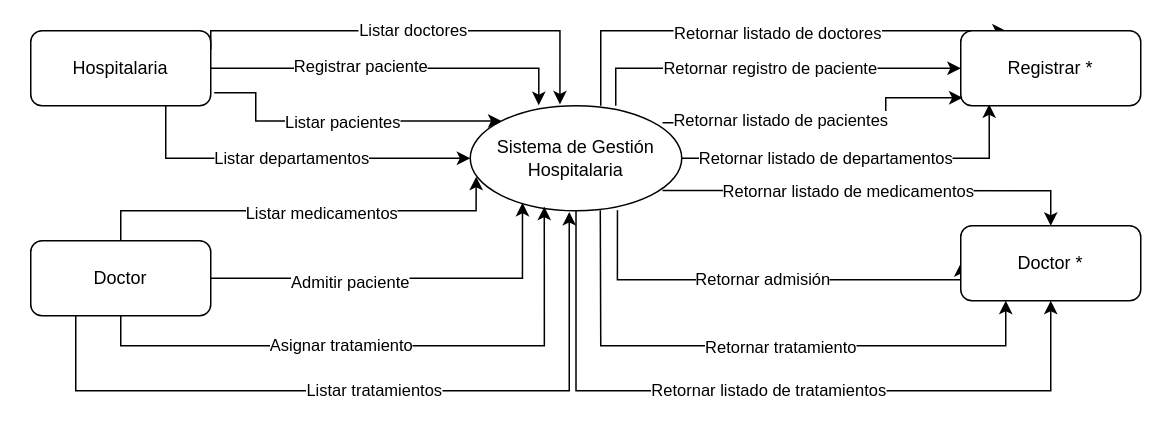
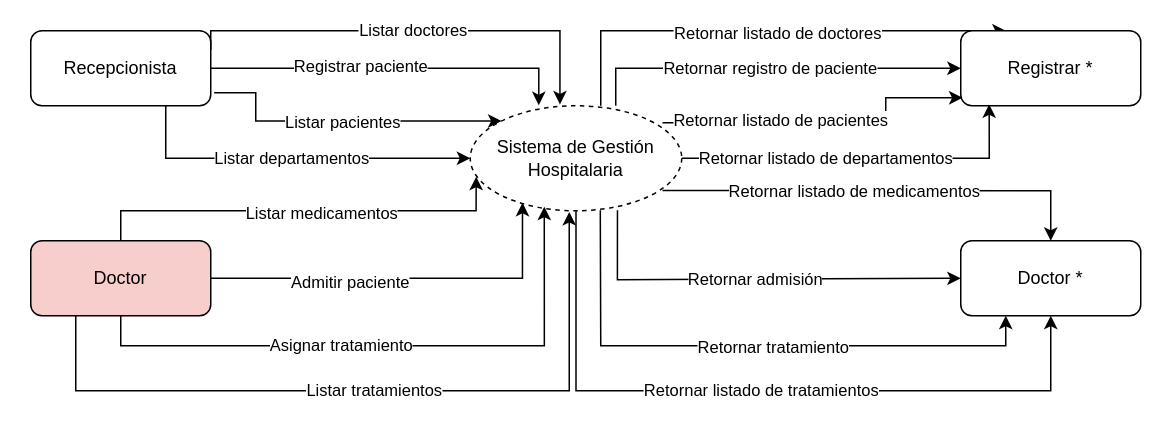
(121, 68) -> (121, 68)
(576, 158) -> (576, 158)
(1051, 263) -> (1051, 278)
(121, 278) -> (121, 278)
